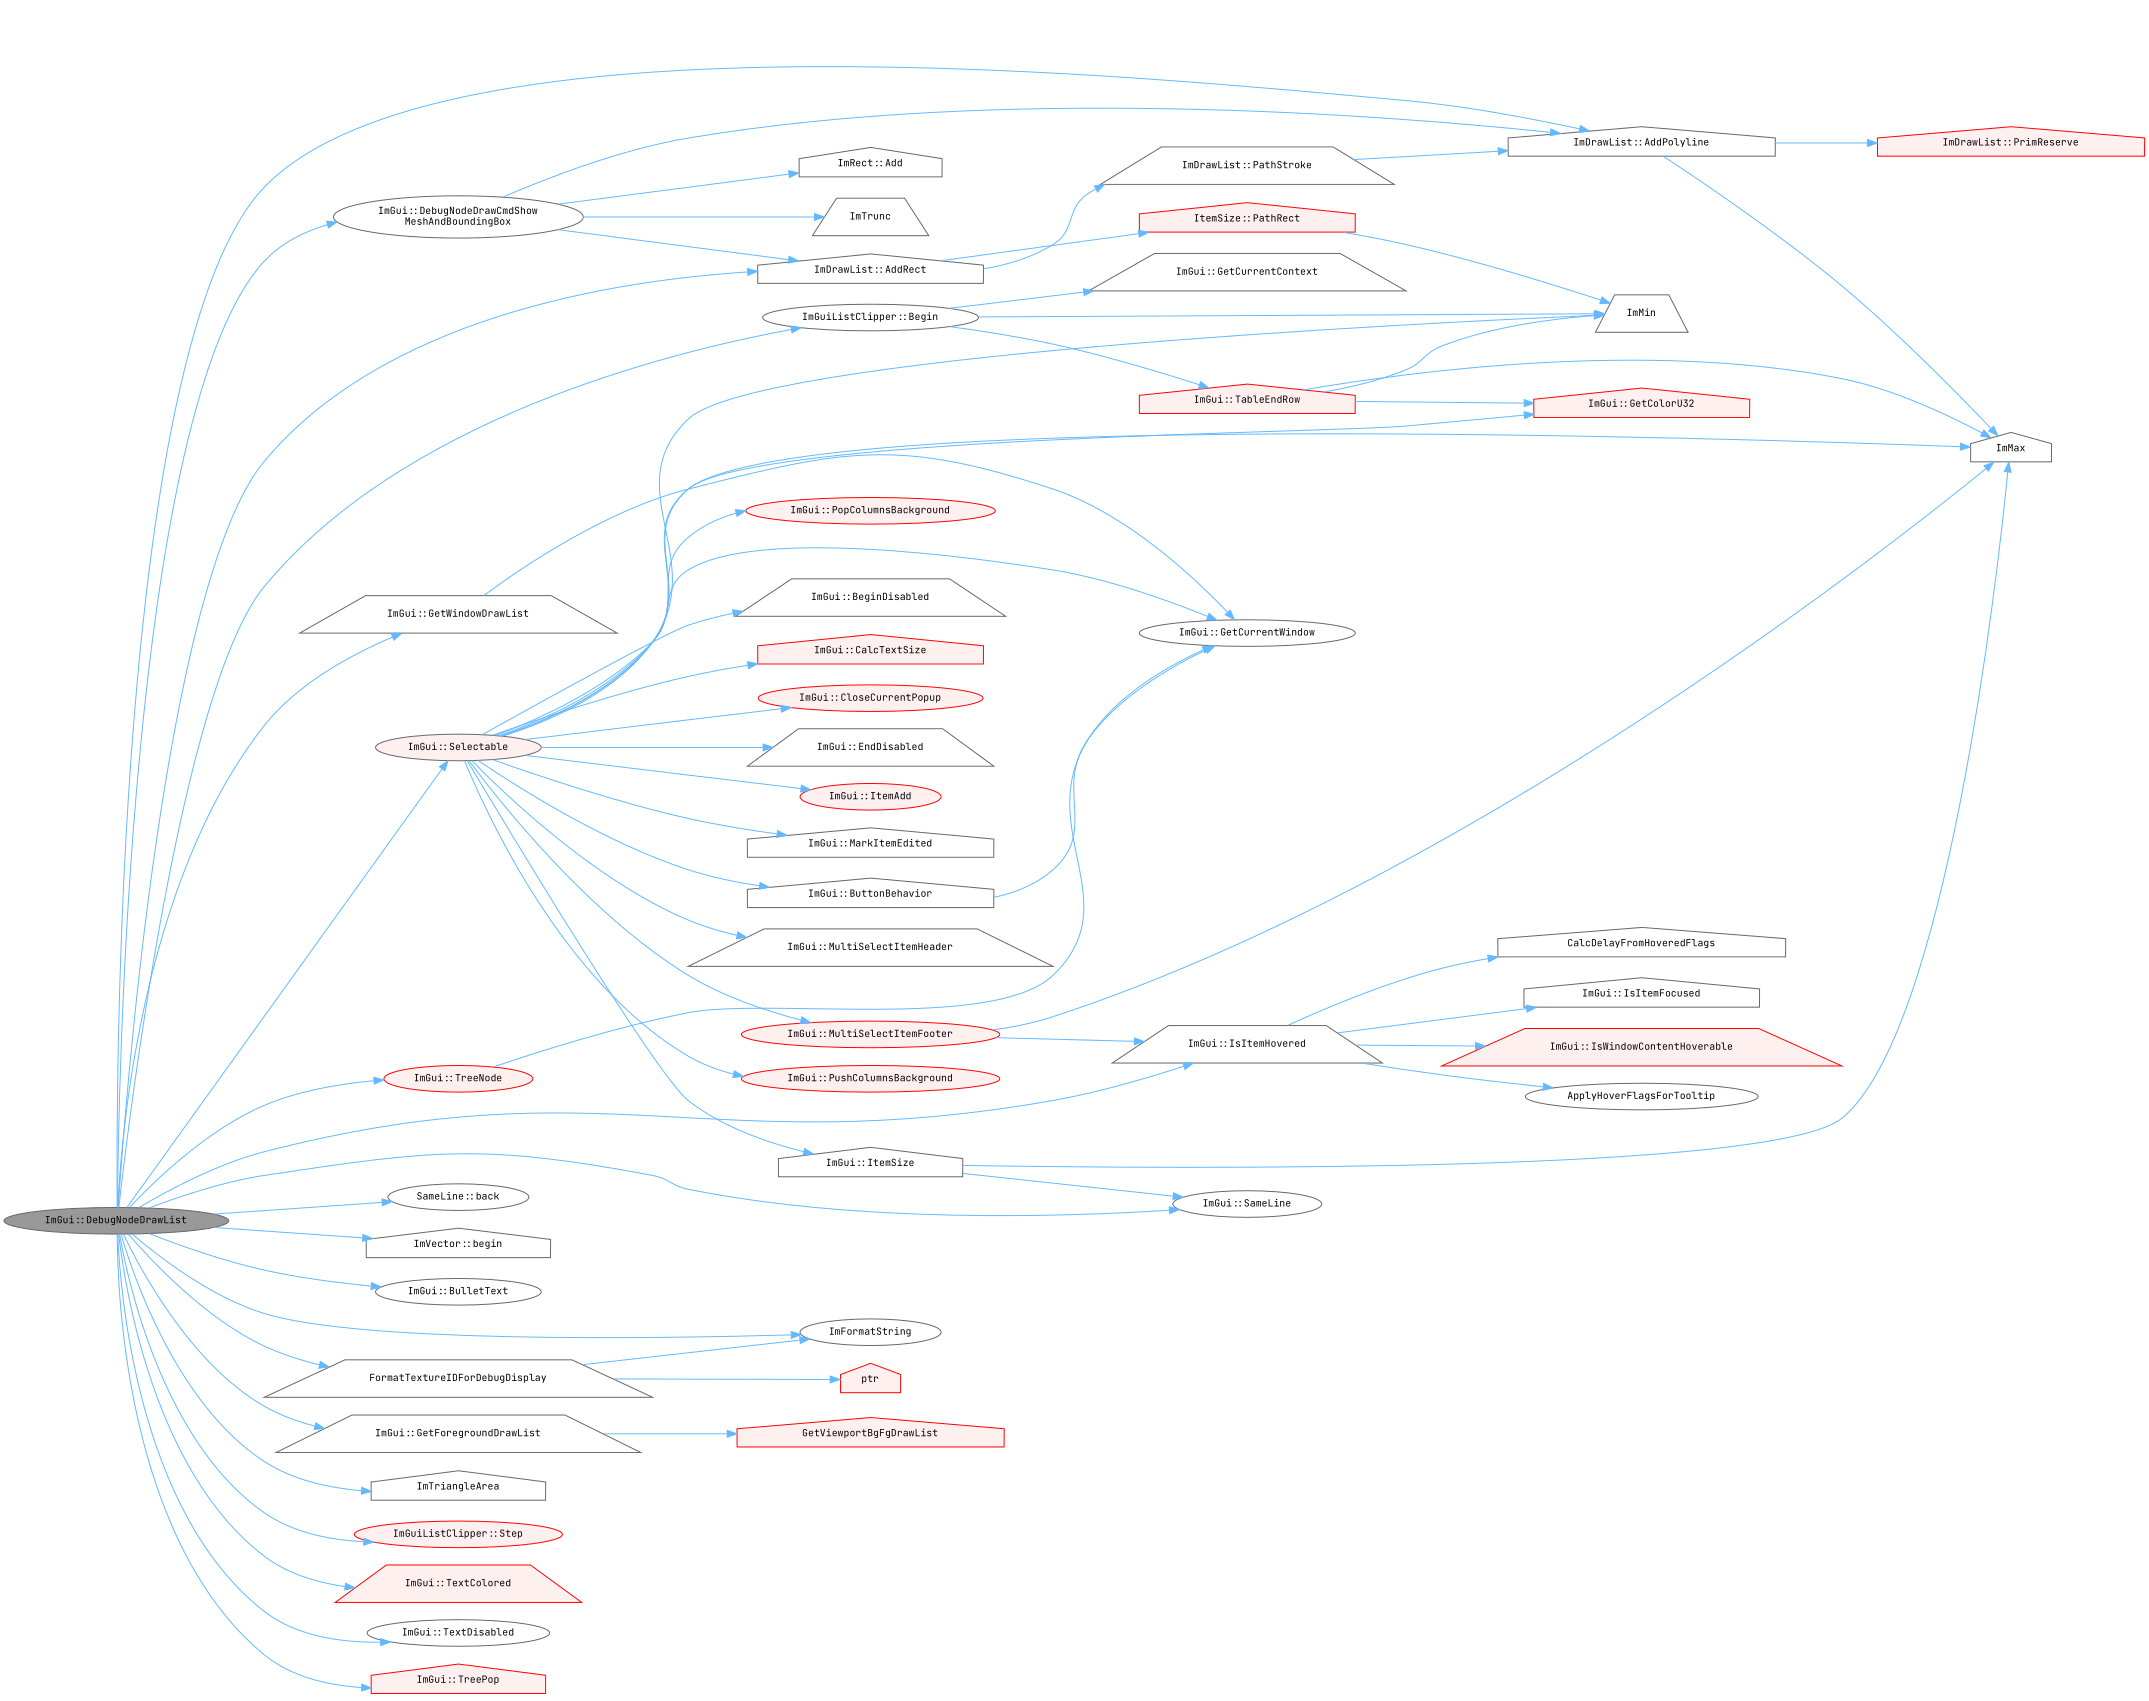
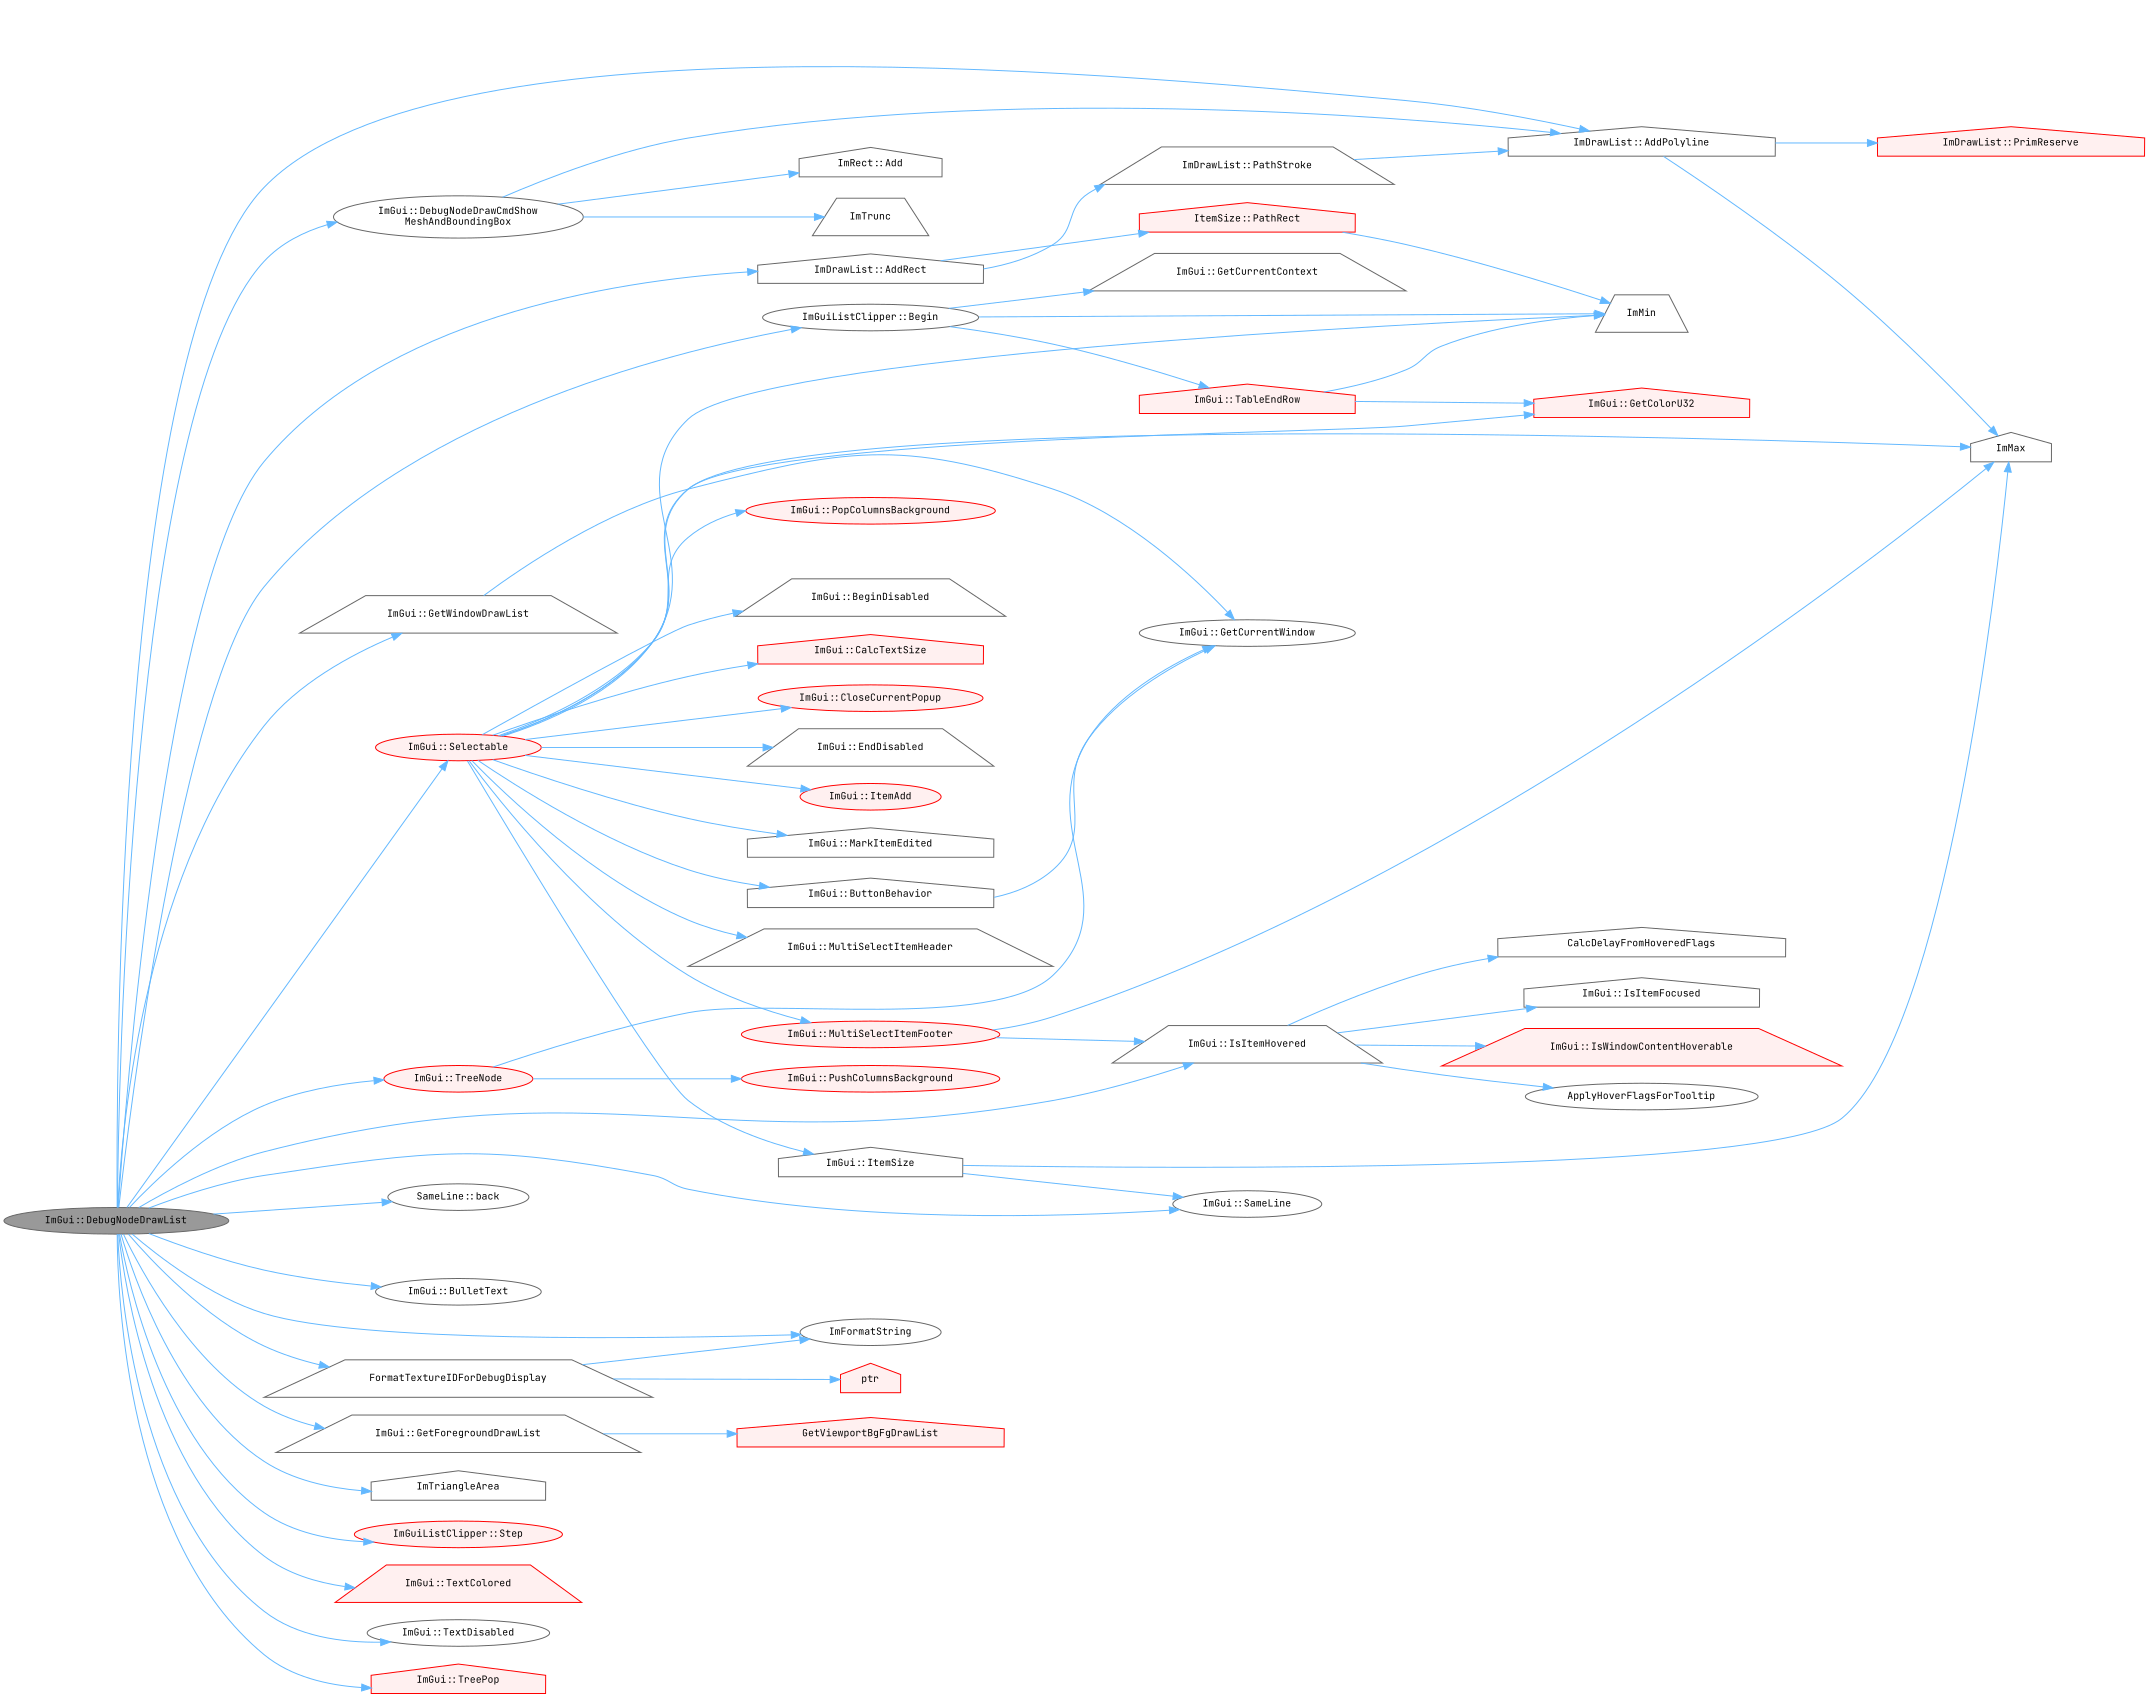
(673, 245) -> none
(1648, 361) -> none
(817, 548) -> none
(458, 747) -> (458, 747)
(569, 945) -> (632, 1079)
(458, 1244) -> none
